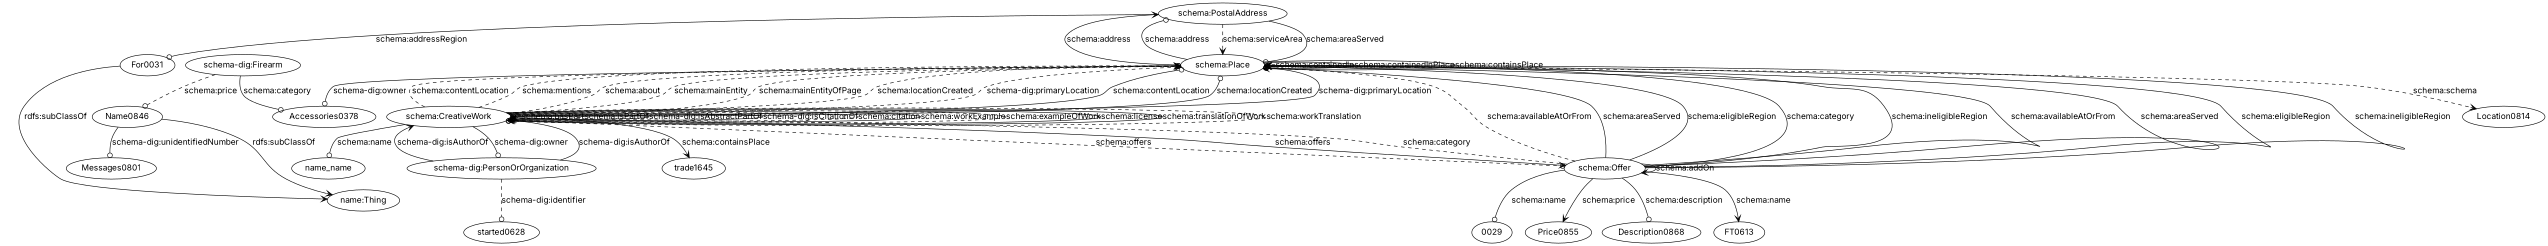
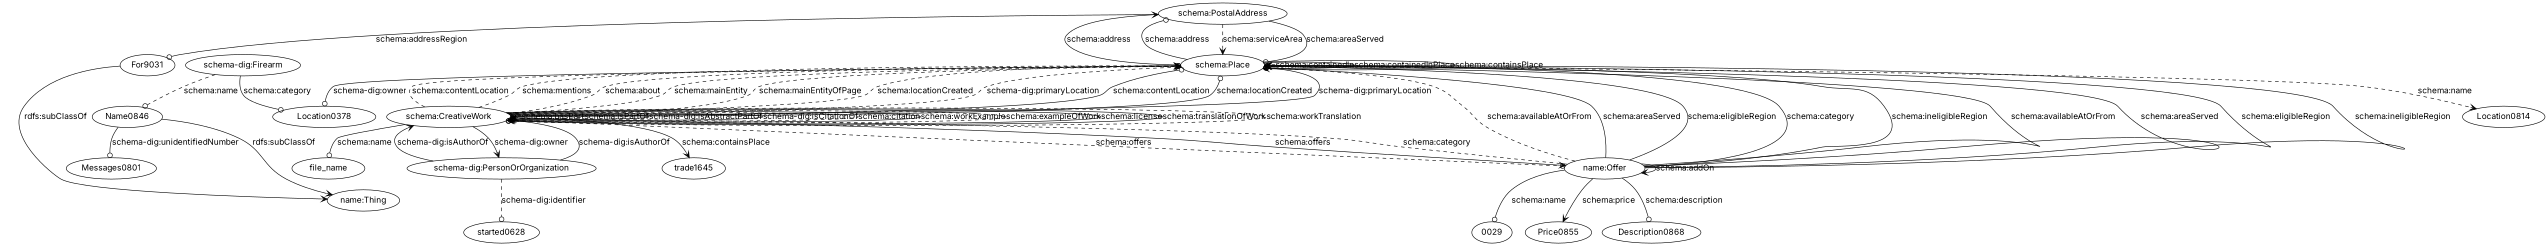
(148, 65) -> (148, 65)
(211, 91) -> (211, 91)
(2445, 91) -> (2445, 91)
(324, 117) -> (324, 117)
(488, 137) -> (488, 137)
(328, 168) -> (328, 168)
(1605, 168) -> (1605, 168)
(1739, 232) -> none
